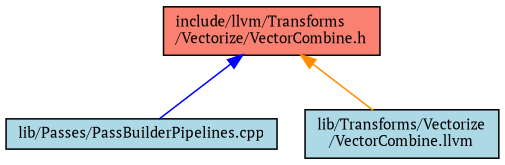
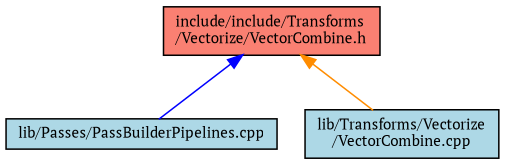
(272, 31) -> (272, 31)
(402, 134) -> (402, 134)
